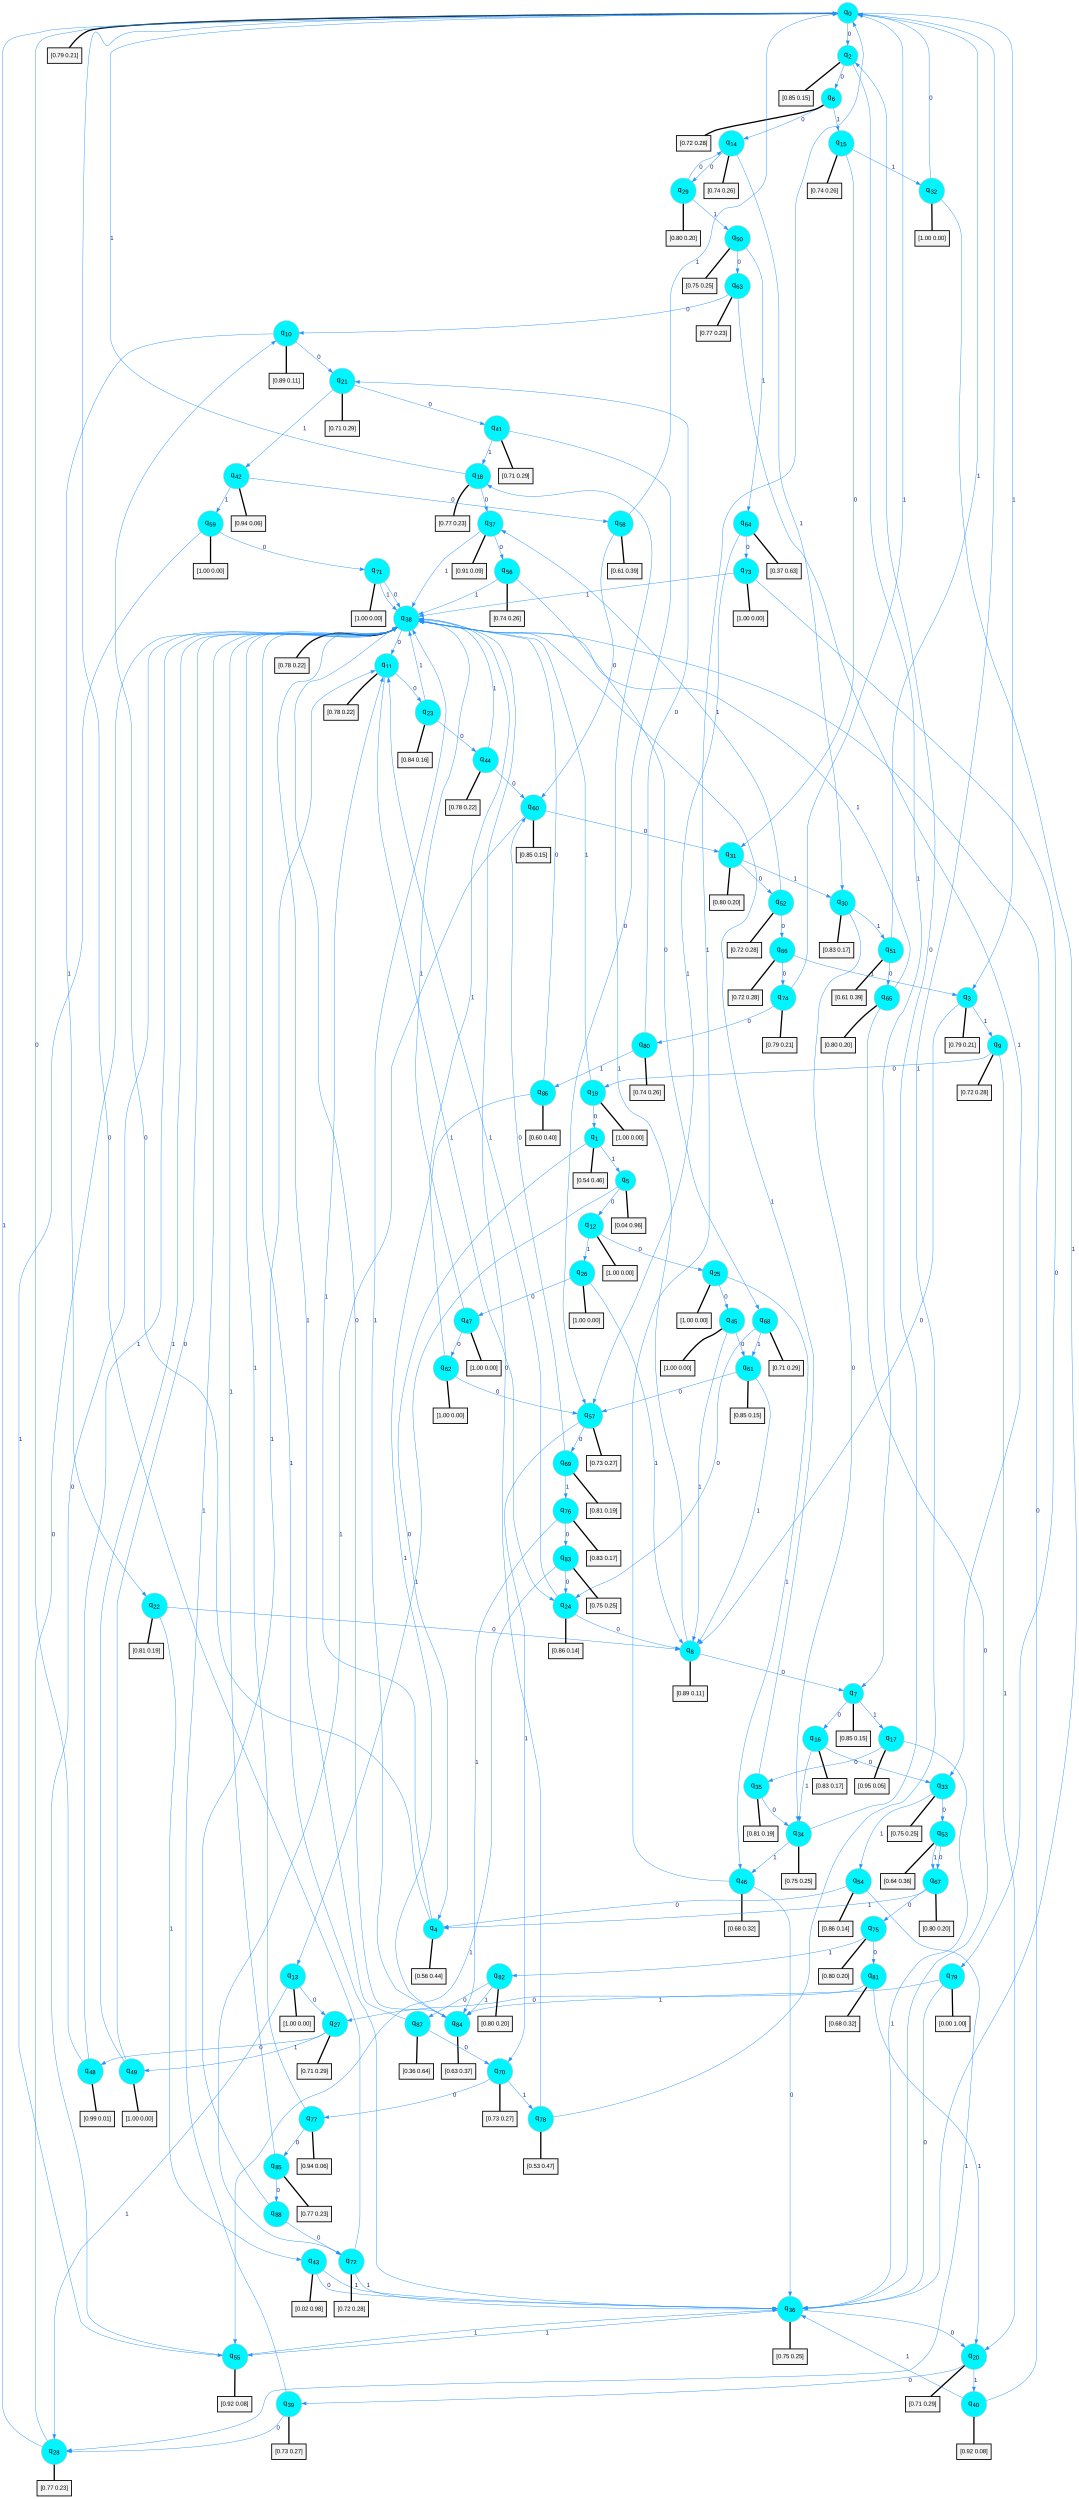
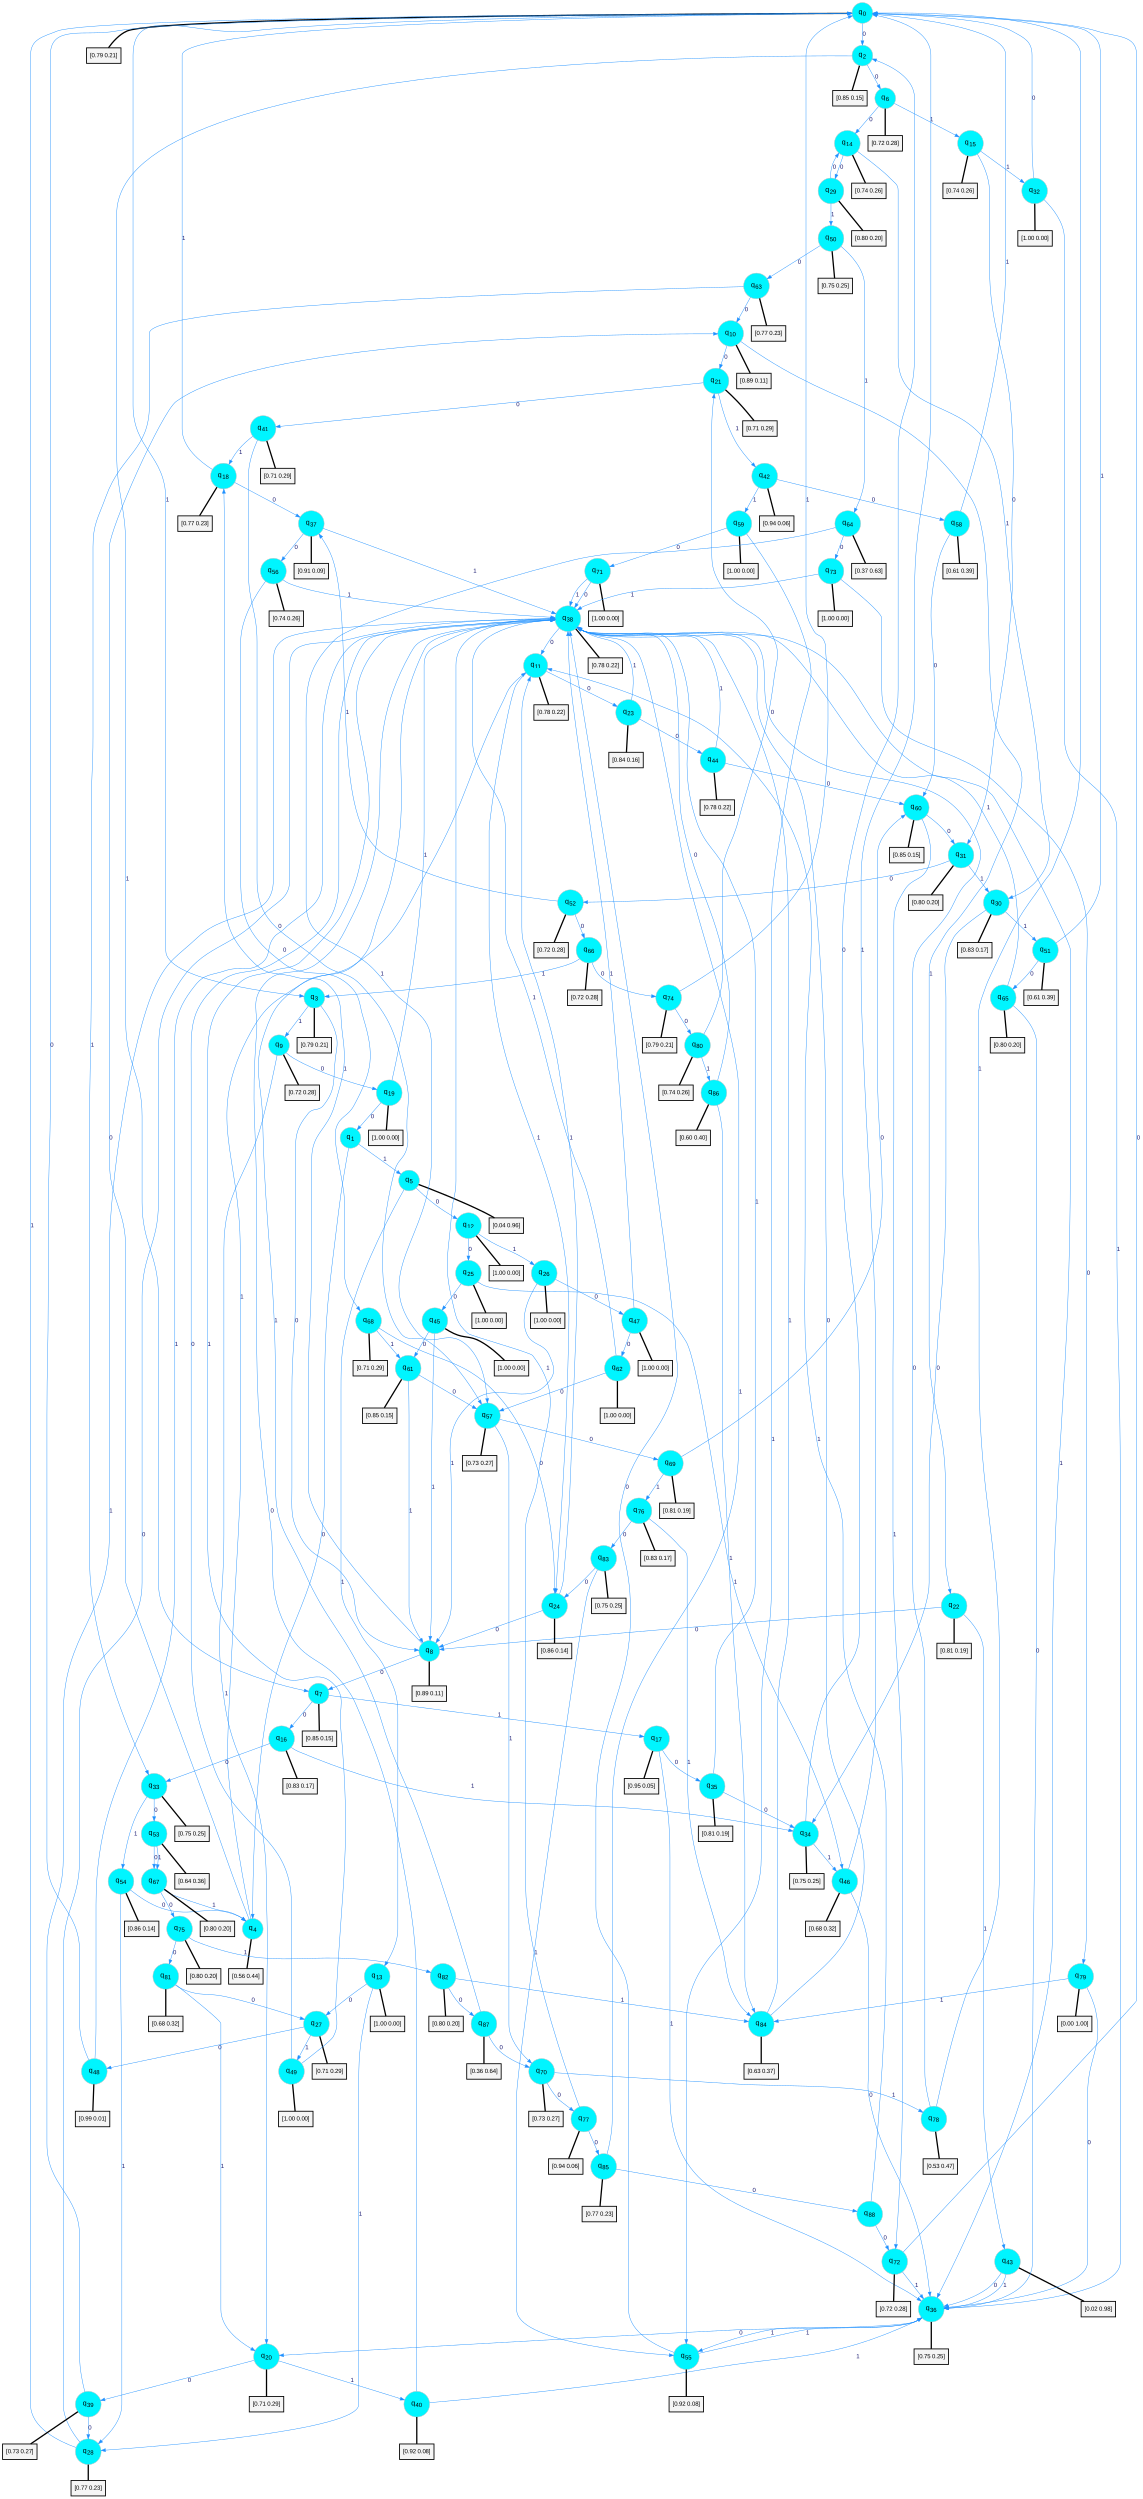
(590, 1181) -> none
